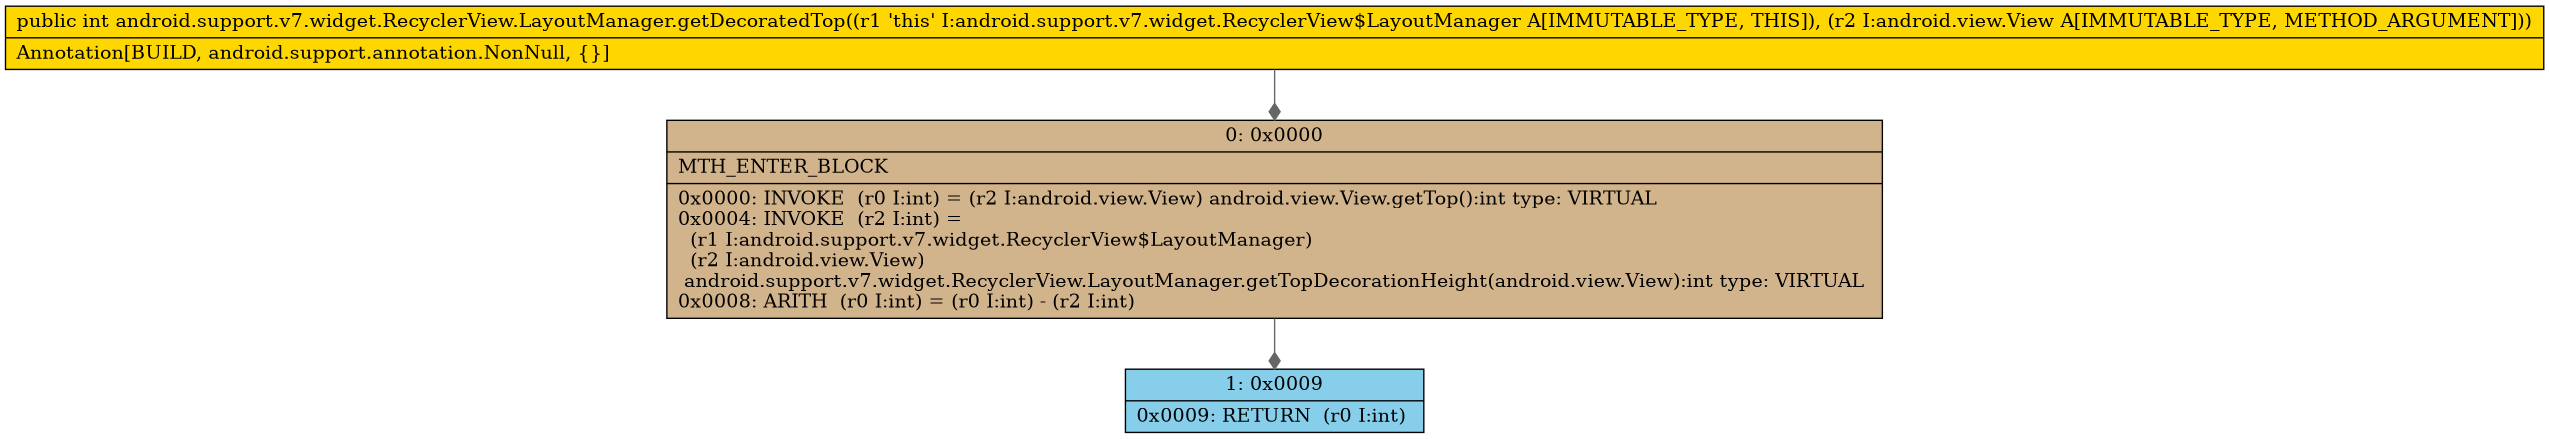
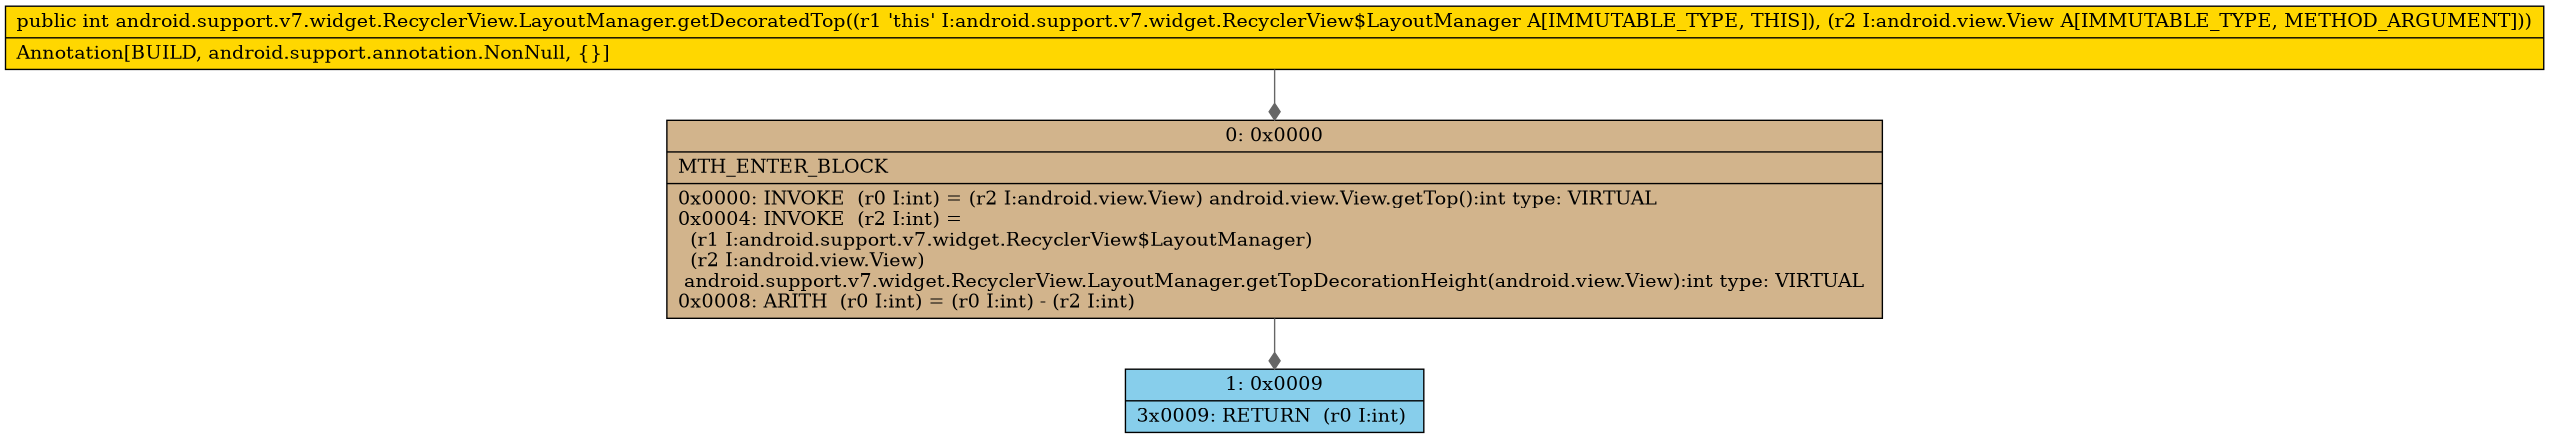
(1275, 416) -> (1275, 416)
